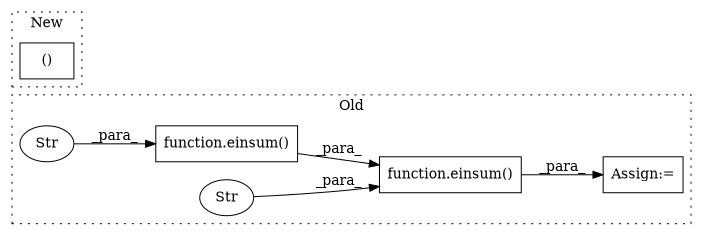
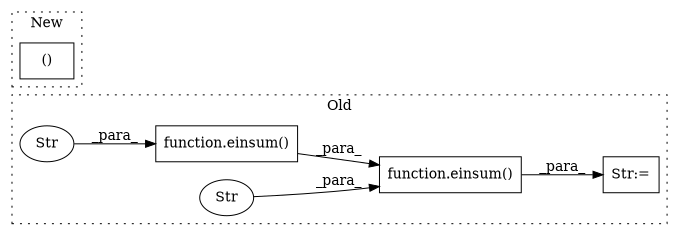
(643, 175) -> (631, 175)
